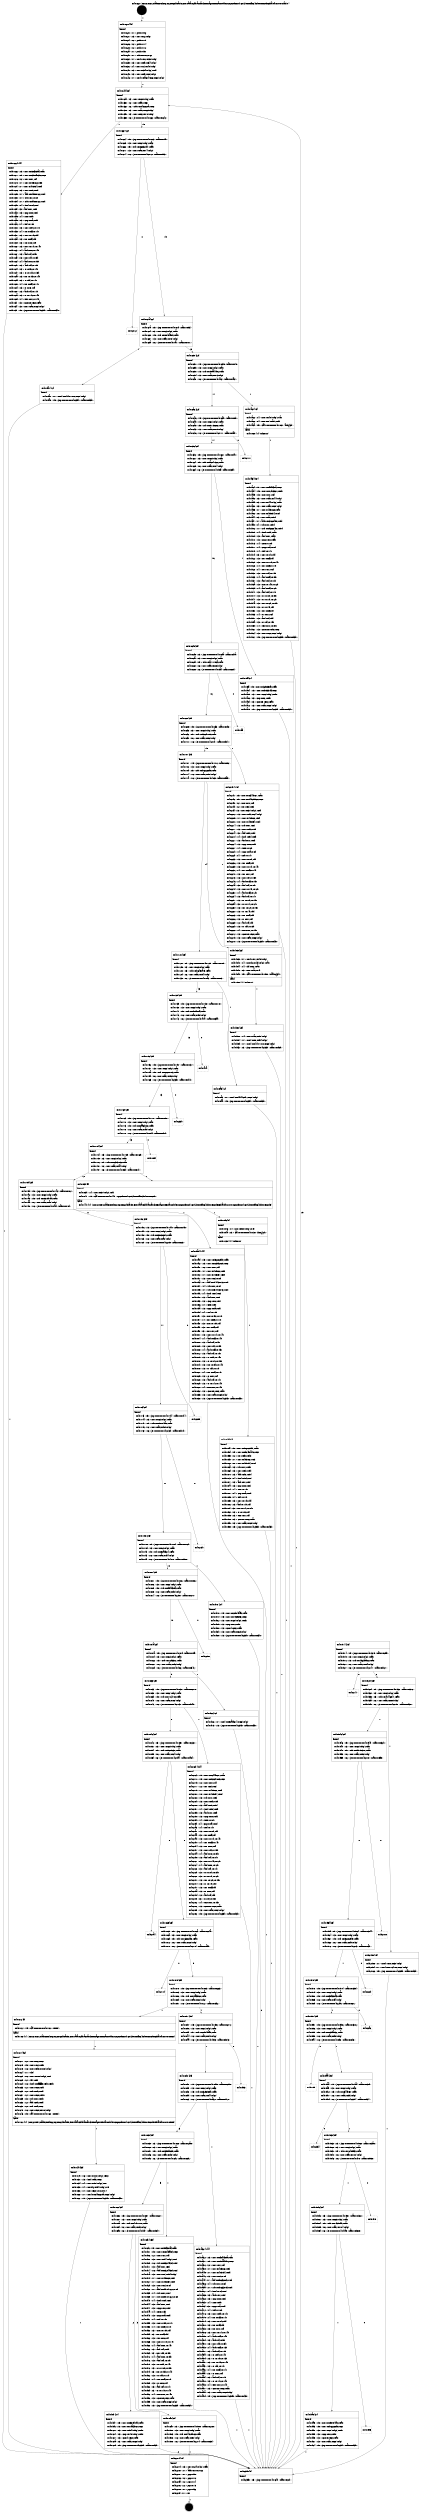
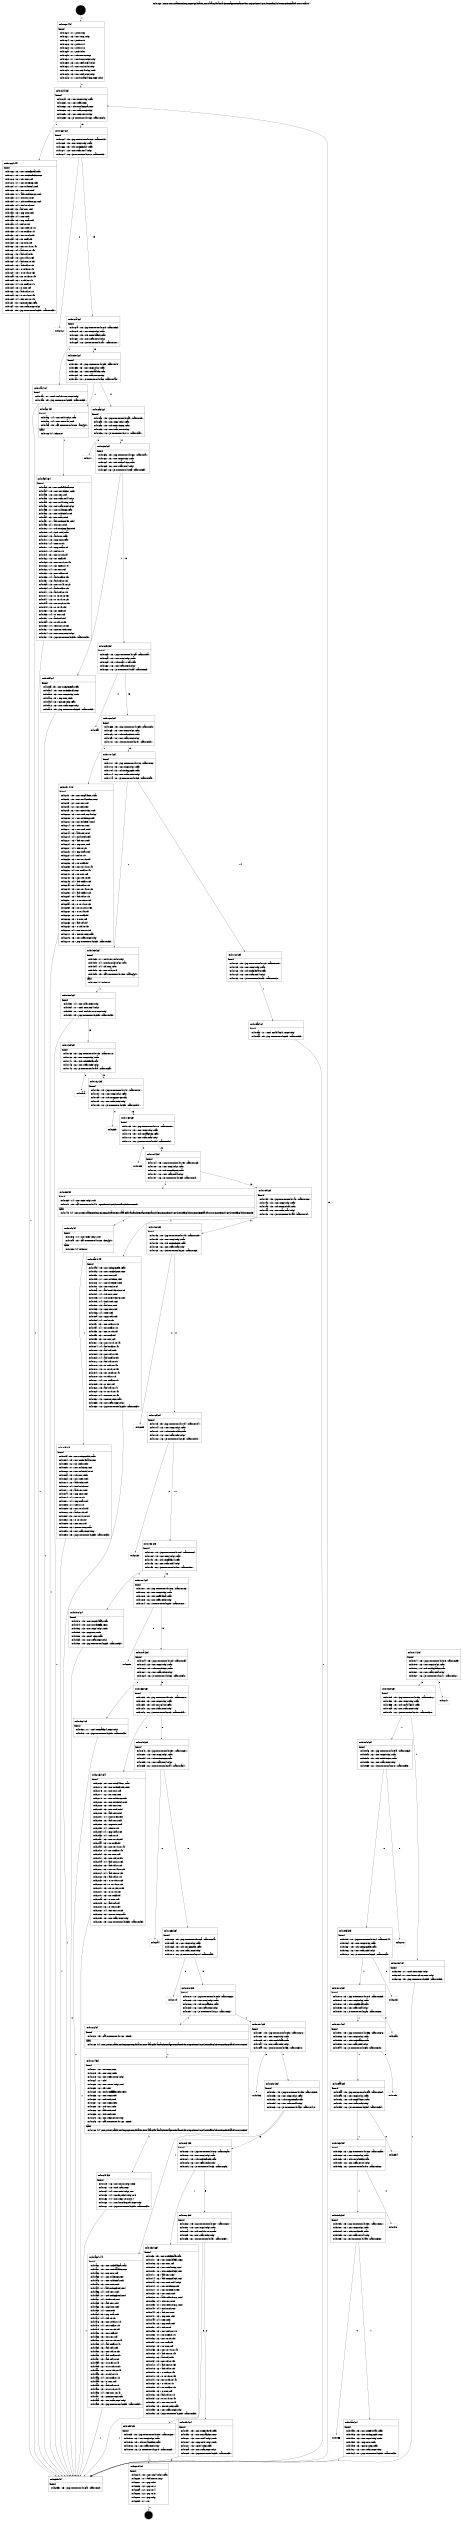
(197, 986) -> (88, 1030)
